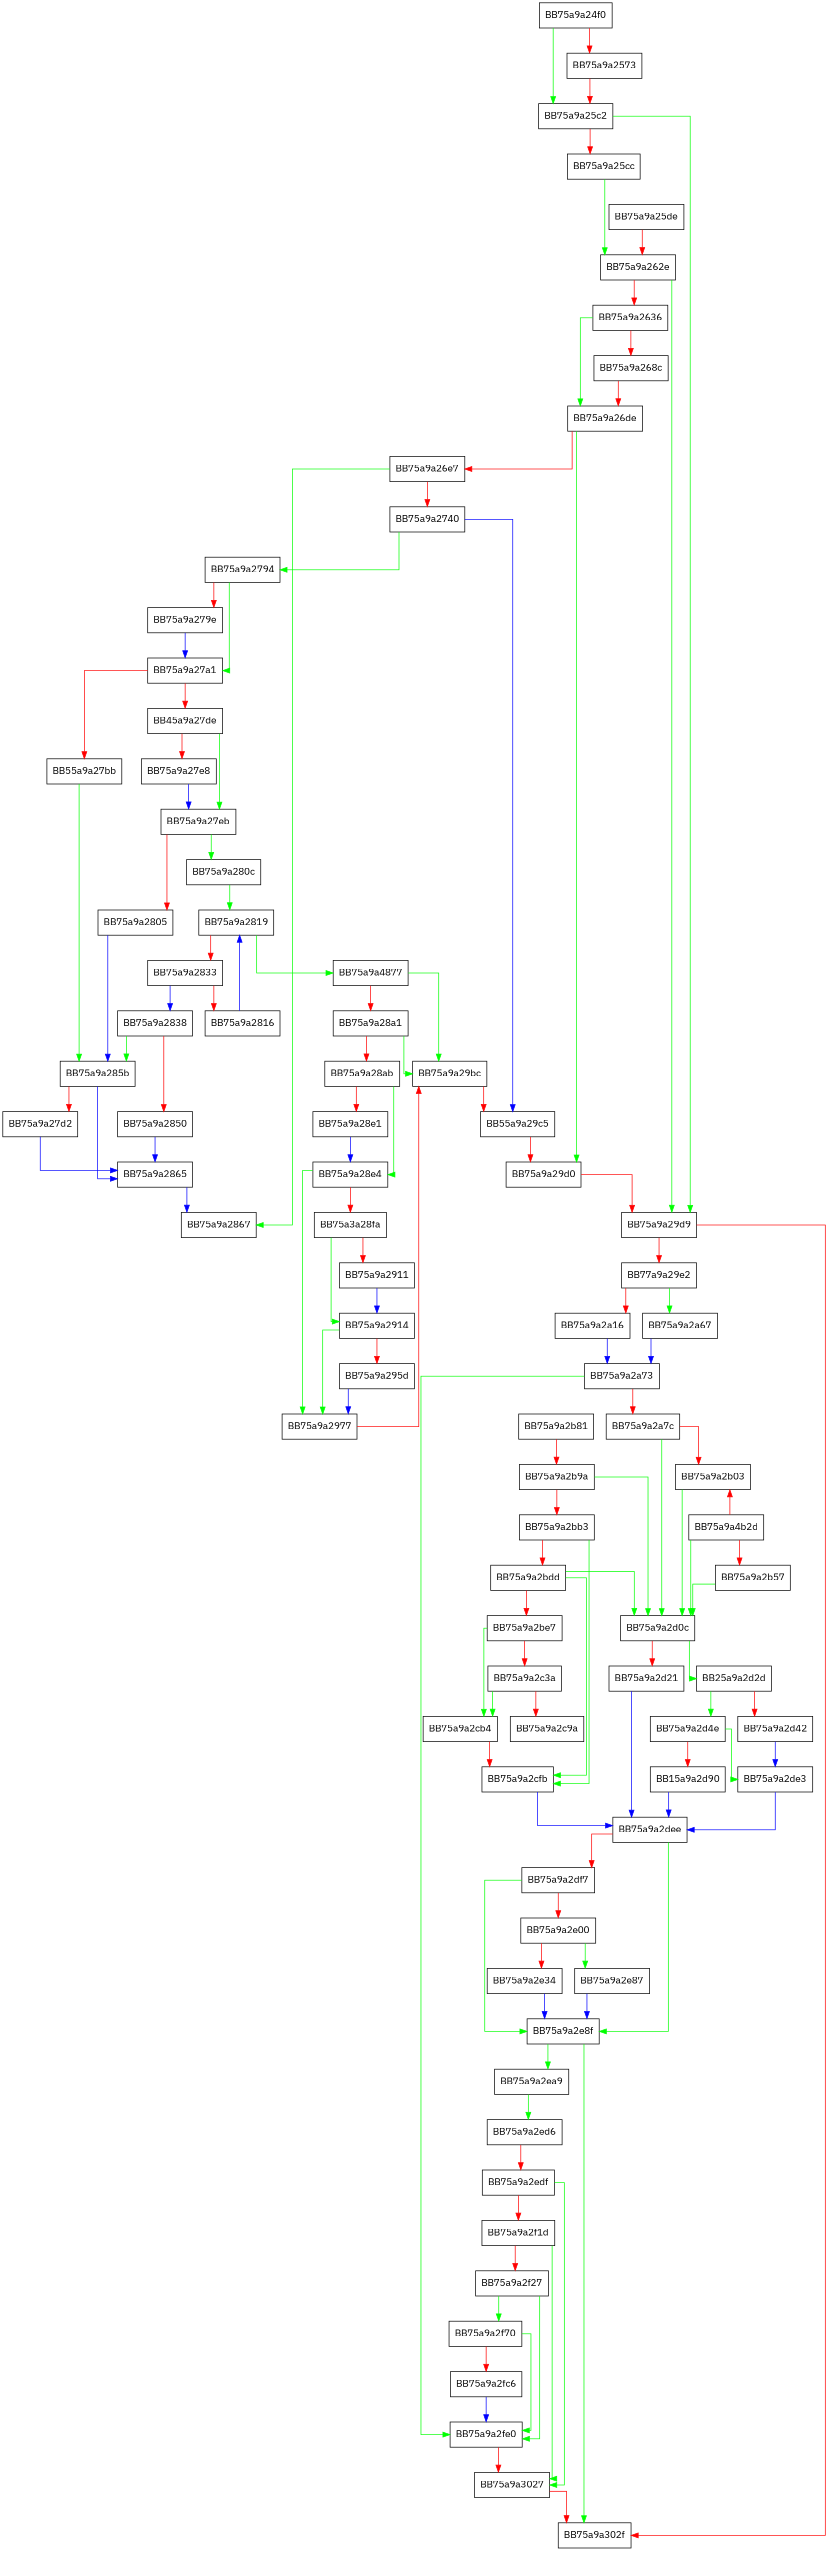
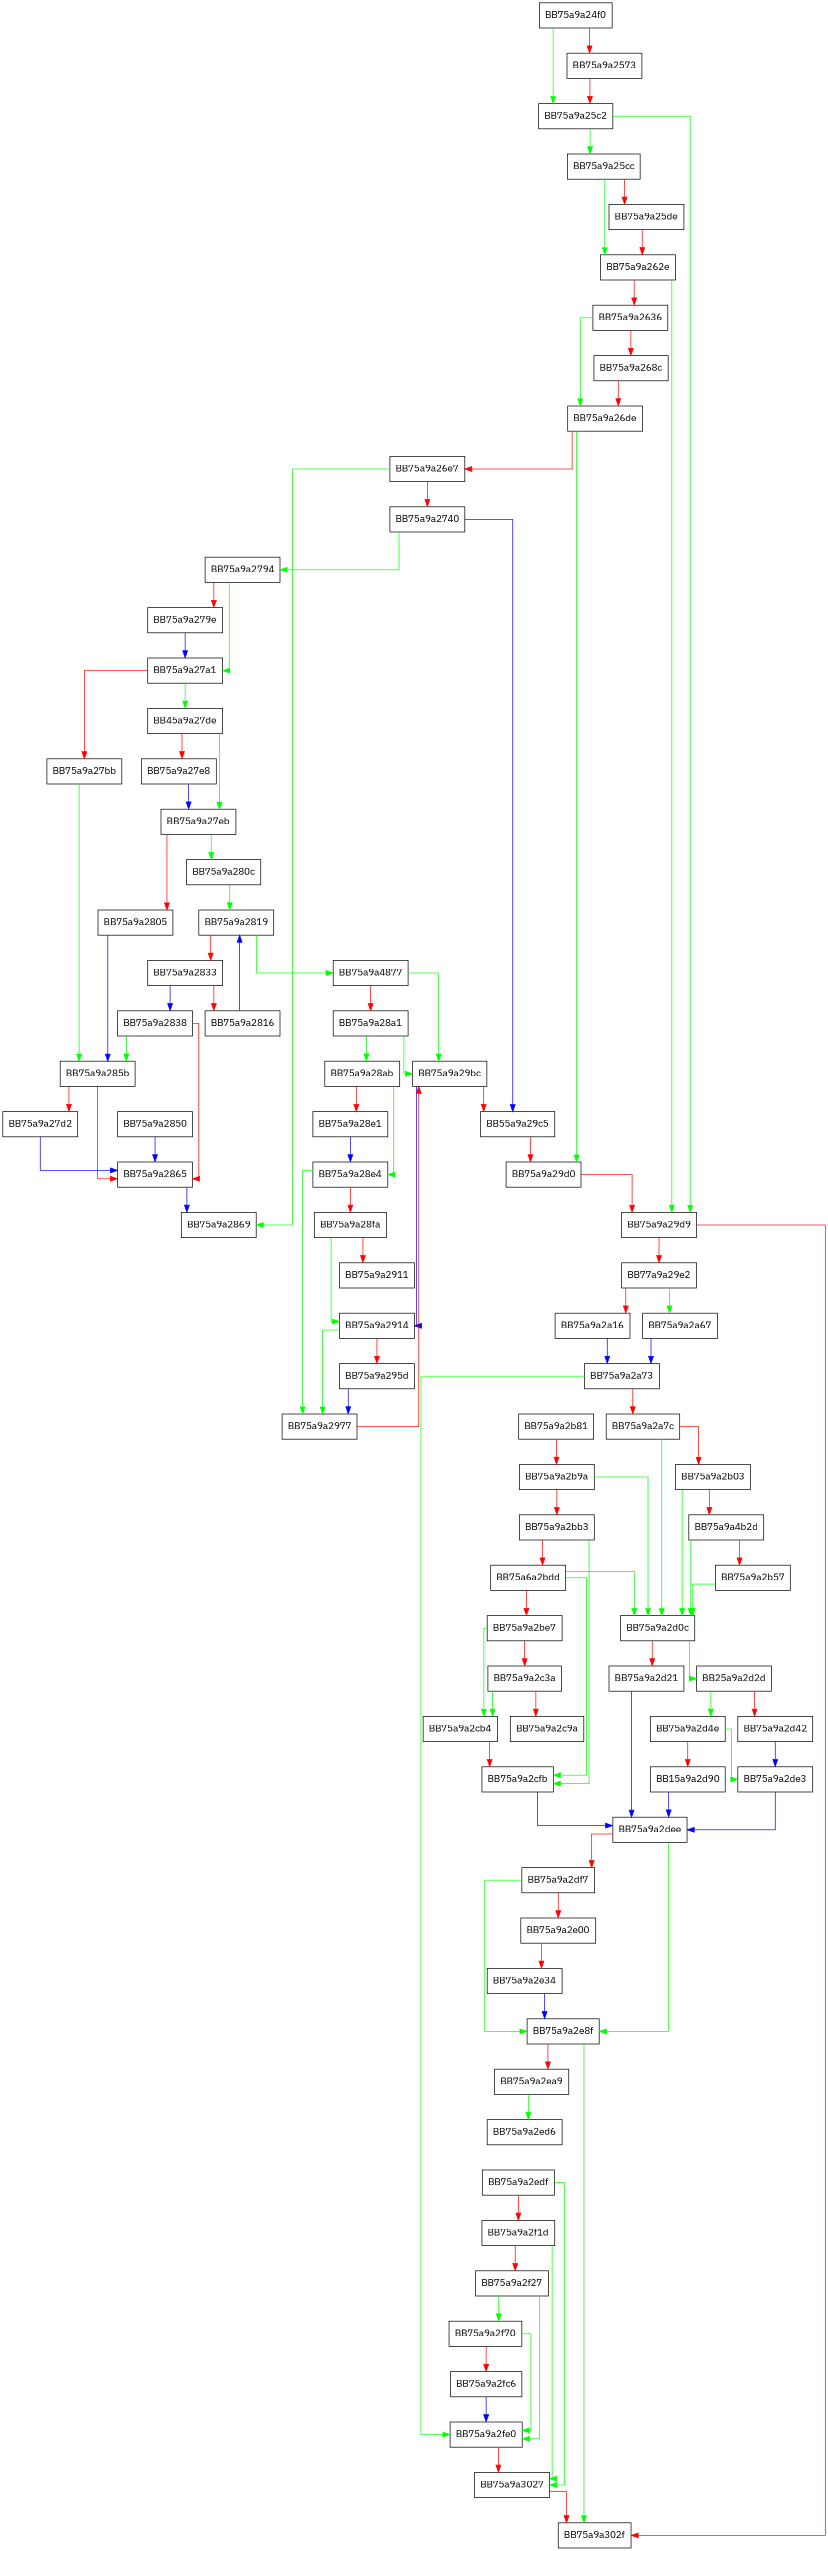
(590, 138) -> (590, 138)
none -> (625, 188)
(185, 692) -> (185, 692)
(84, 771) -> (84, 771)
(366, 1045) -> (366, 1045)
(164, 1070) -> (199, 1098)
(98, 1139) -> (98, 1139)
(219, 1225) -> (219, 1225)
(350, 1225) -> (350, 1225)
(377, 1297) -> (417, 1206)
(730, 1506) -> (709, 1499)
(528, 1578) -> (528, 1578)
(612, 1981) -> none
(548, 2053) -> (548, 2053)
(521, 2154) -> none
